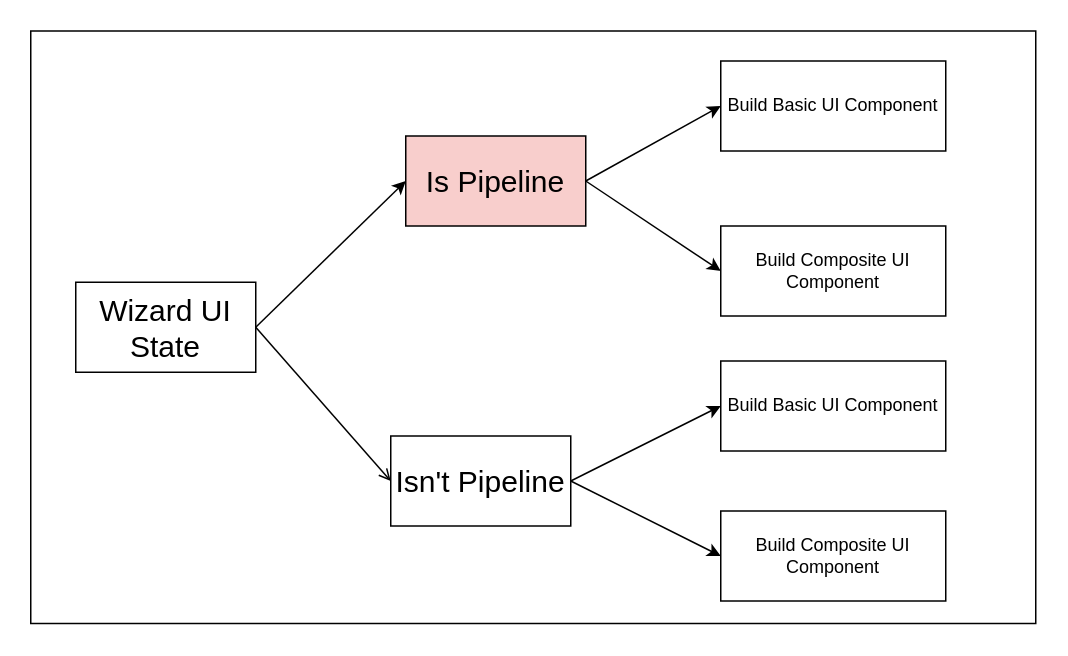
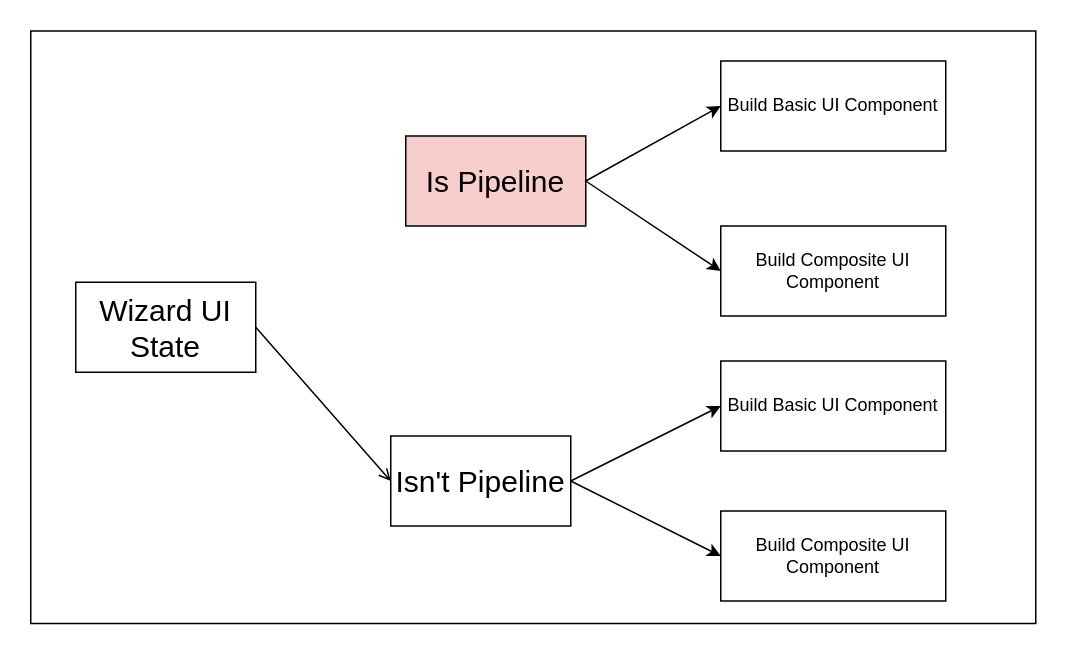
(328, 257) -> none
